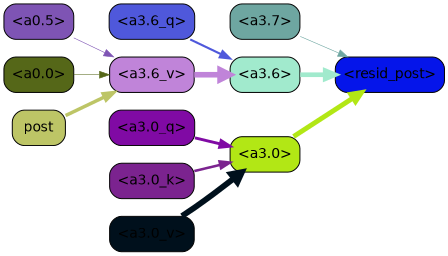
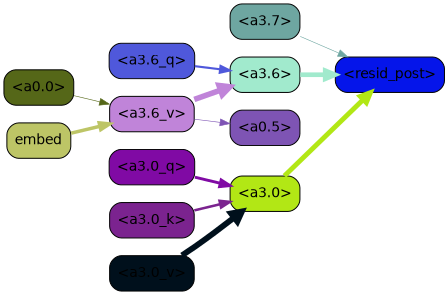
(89, 45) -> (207, 121)
(39, 128) -> (39, 141)
